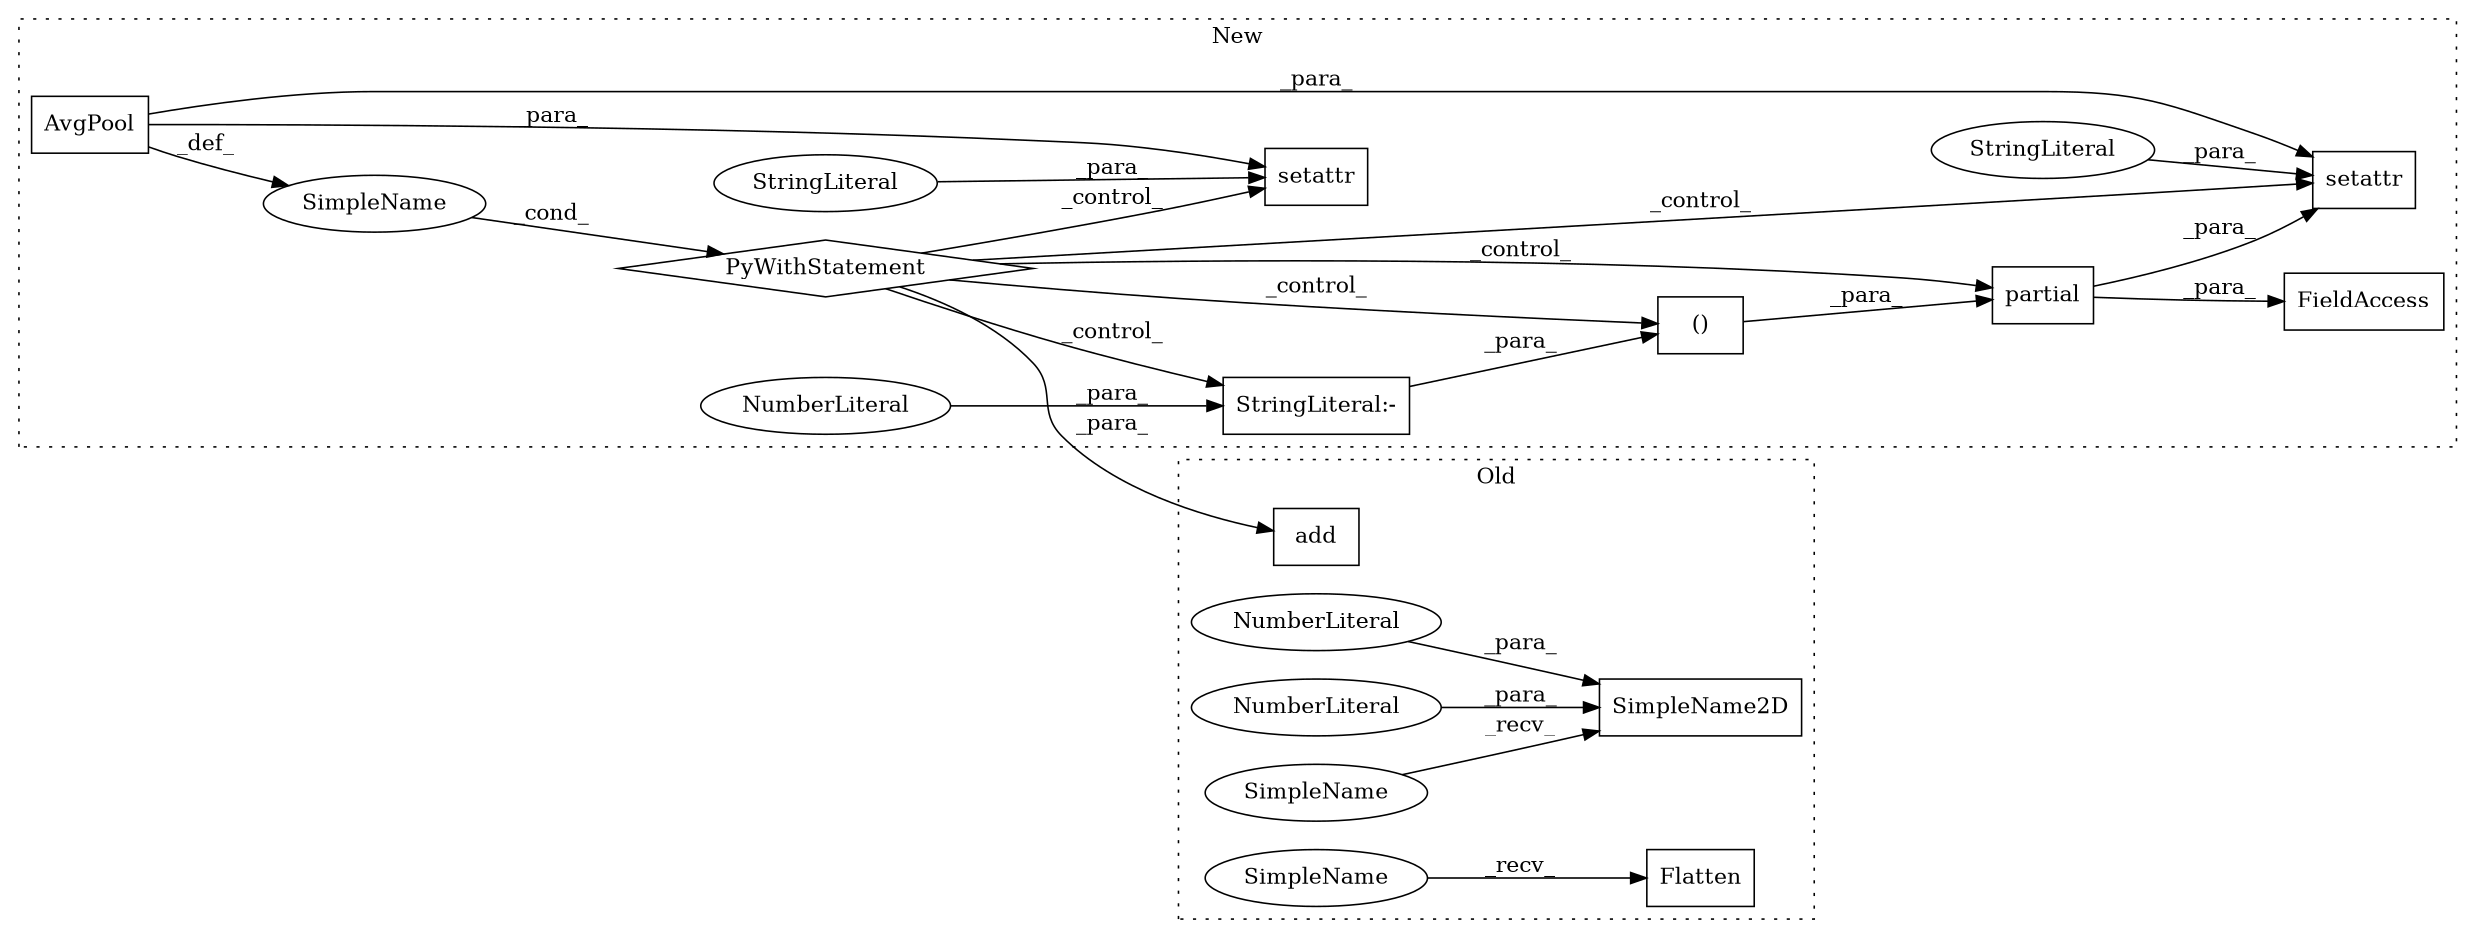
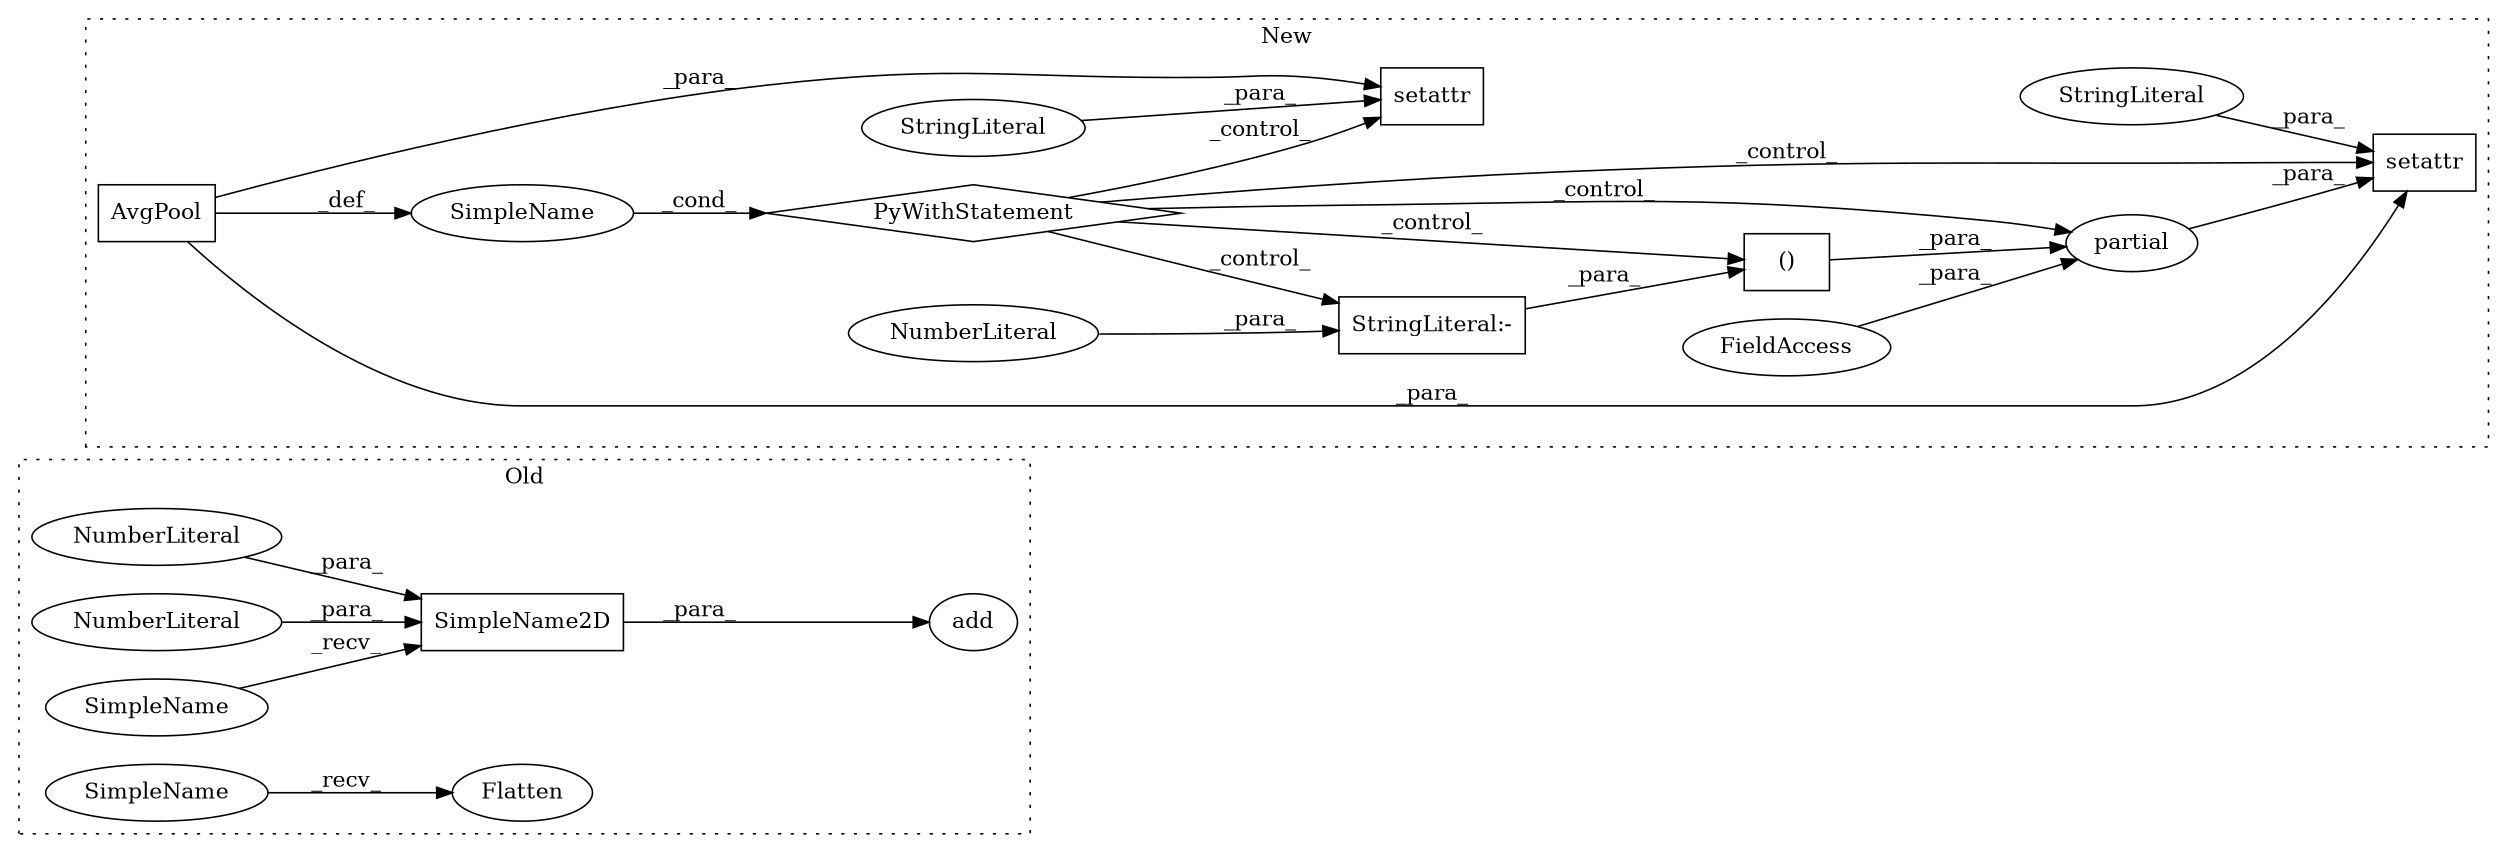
(2043, 295) -> (2132, 243)
(2181, 300) -> (1960, 295)
(2364, 302) -> (1787, 347)
(1057, 430) -> (768, 622)
(1316, 537) -> (973, 622)
(1701, 878) -> (522, 793)
